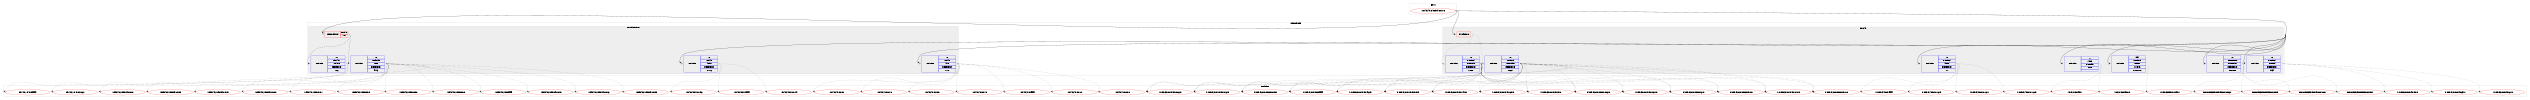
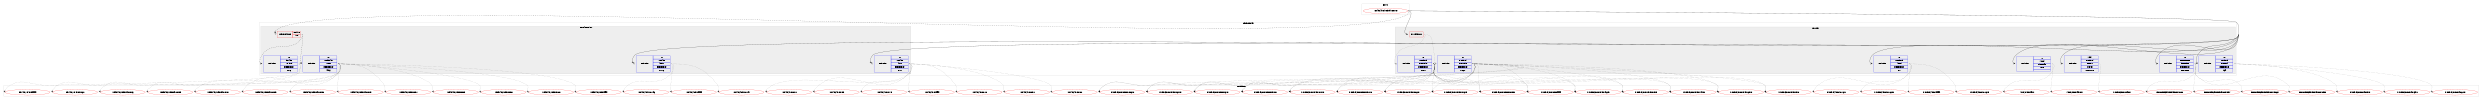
(947, 23) -> (900, 23)
(551, 92) -> none
(2170, 92) -> (2122, 92)
